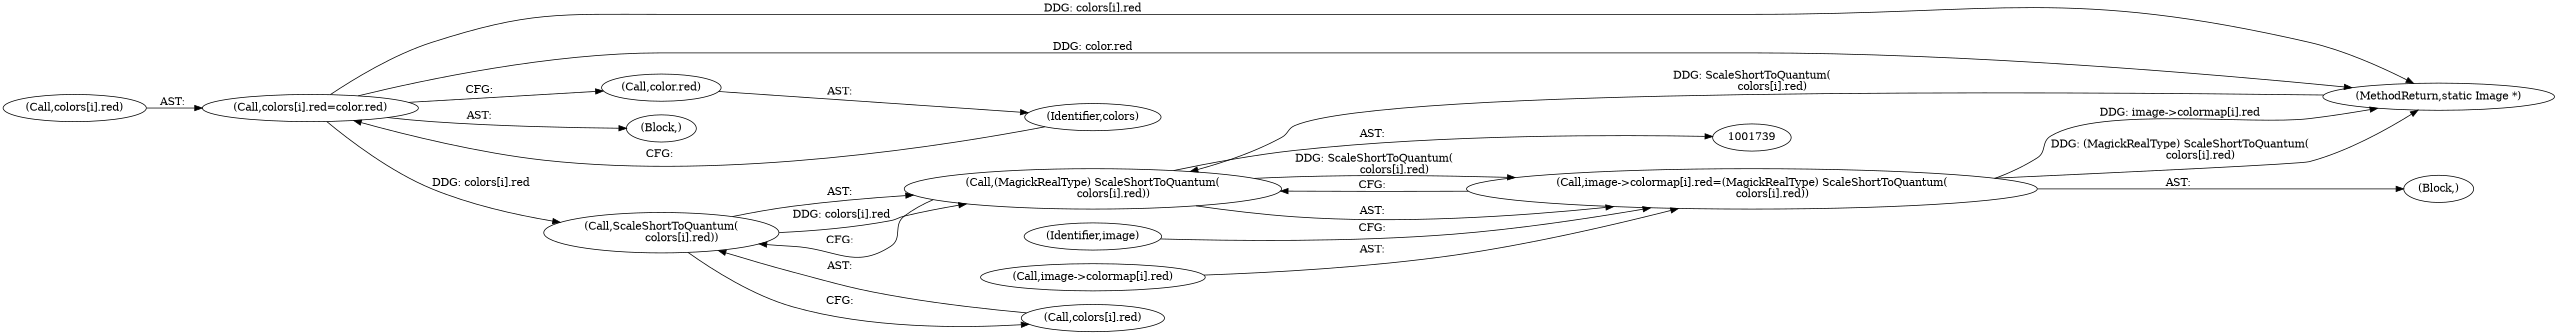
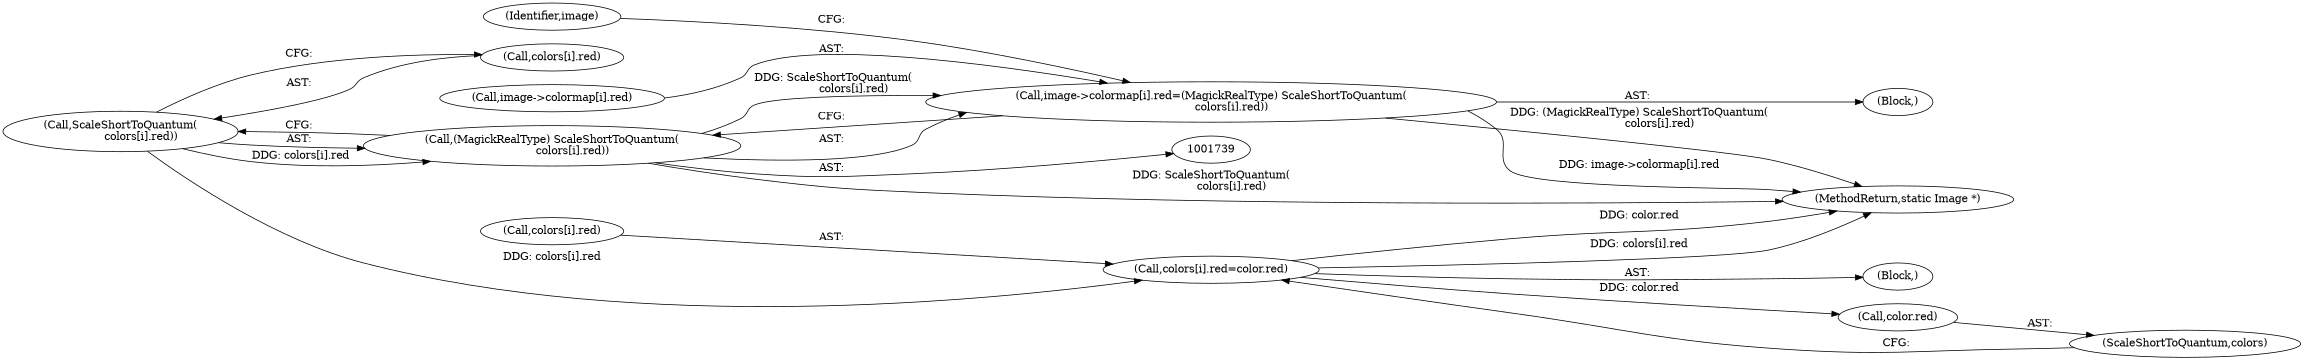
(481, 90) -> (1639, 288)
(1754, 95) -> (1211, 201)
(1093, 117) -> (2185, 344)
(432, 189) -> (626, 302)
